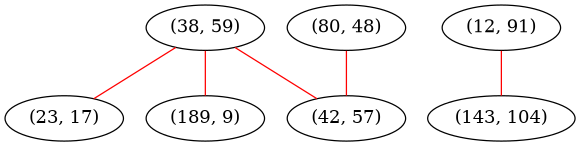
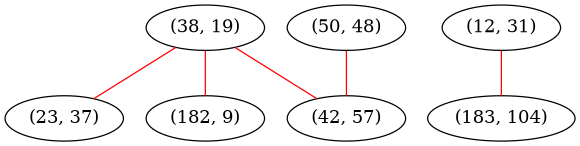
(205, 28) -> (205, 28)
(346, 28) -> (346, 28)
(501, 28) -> (501, 28)
(64, 118) -> (64, 118)
(205, 118) -> (205, 118)
(501, 118) -> (501, 118)
